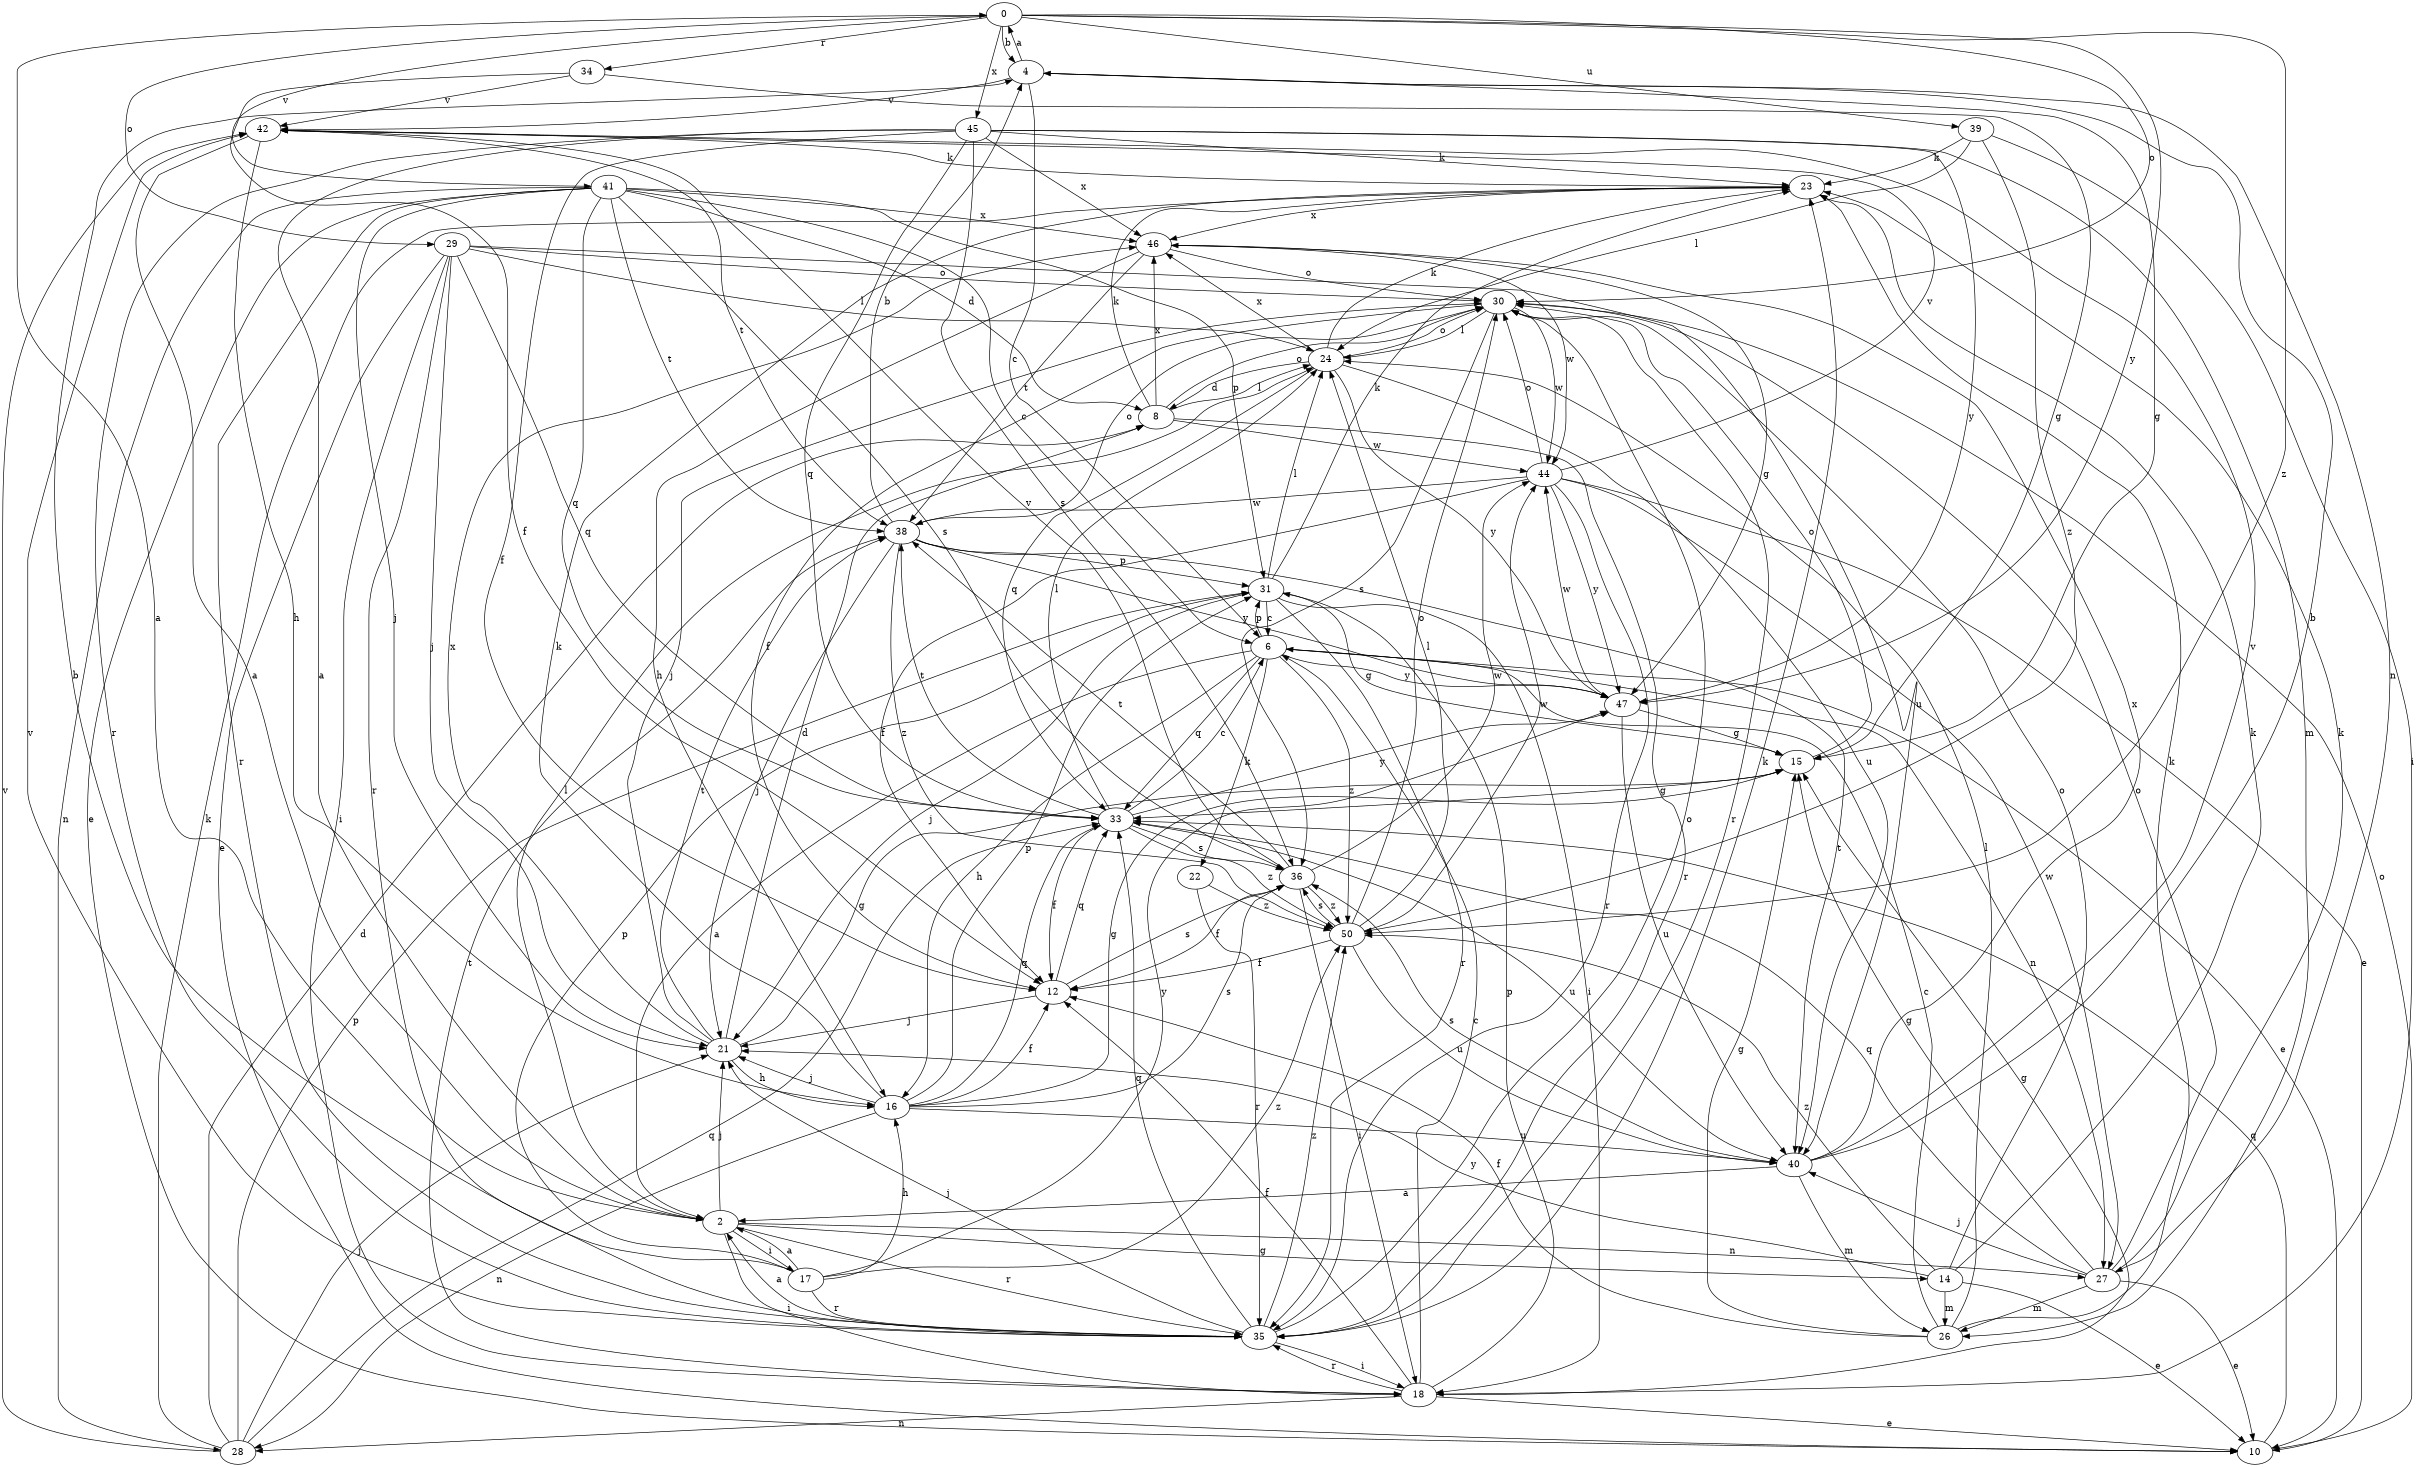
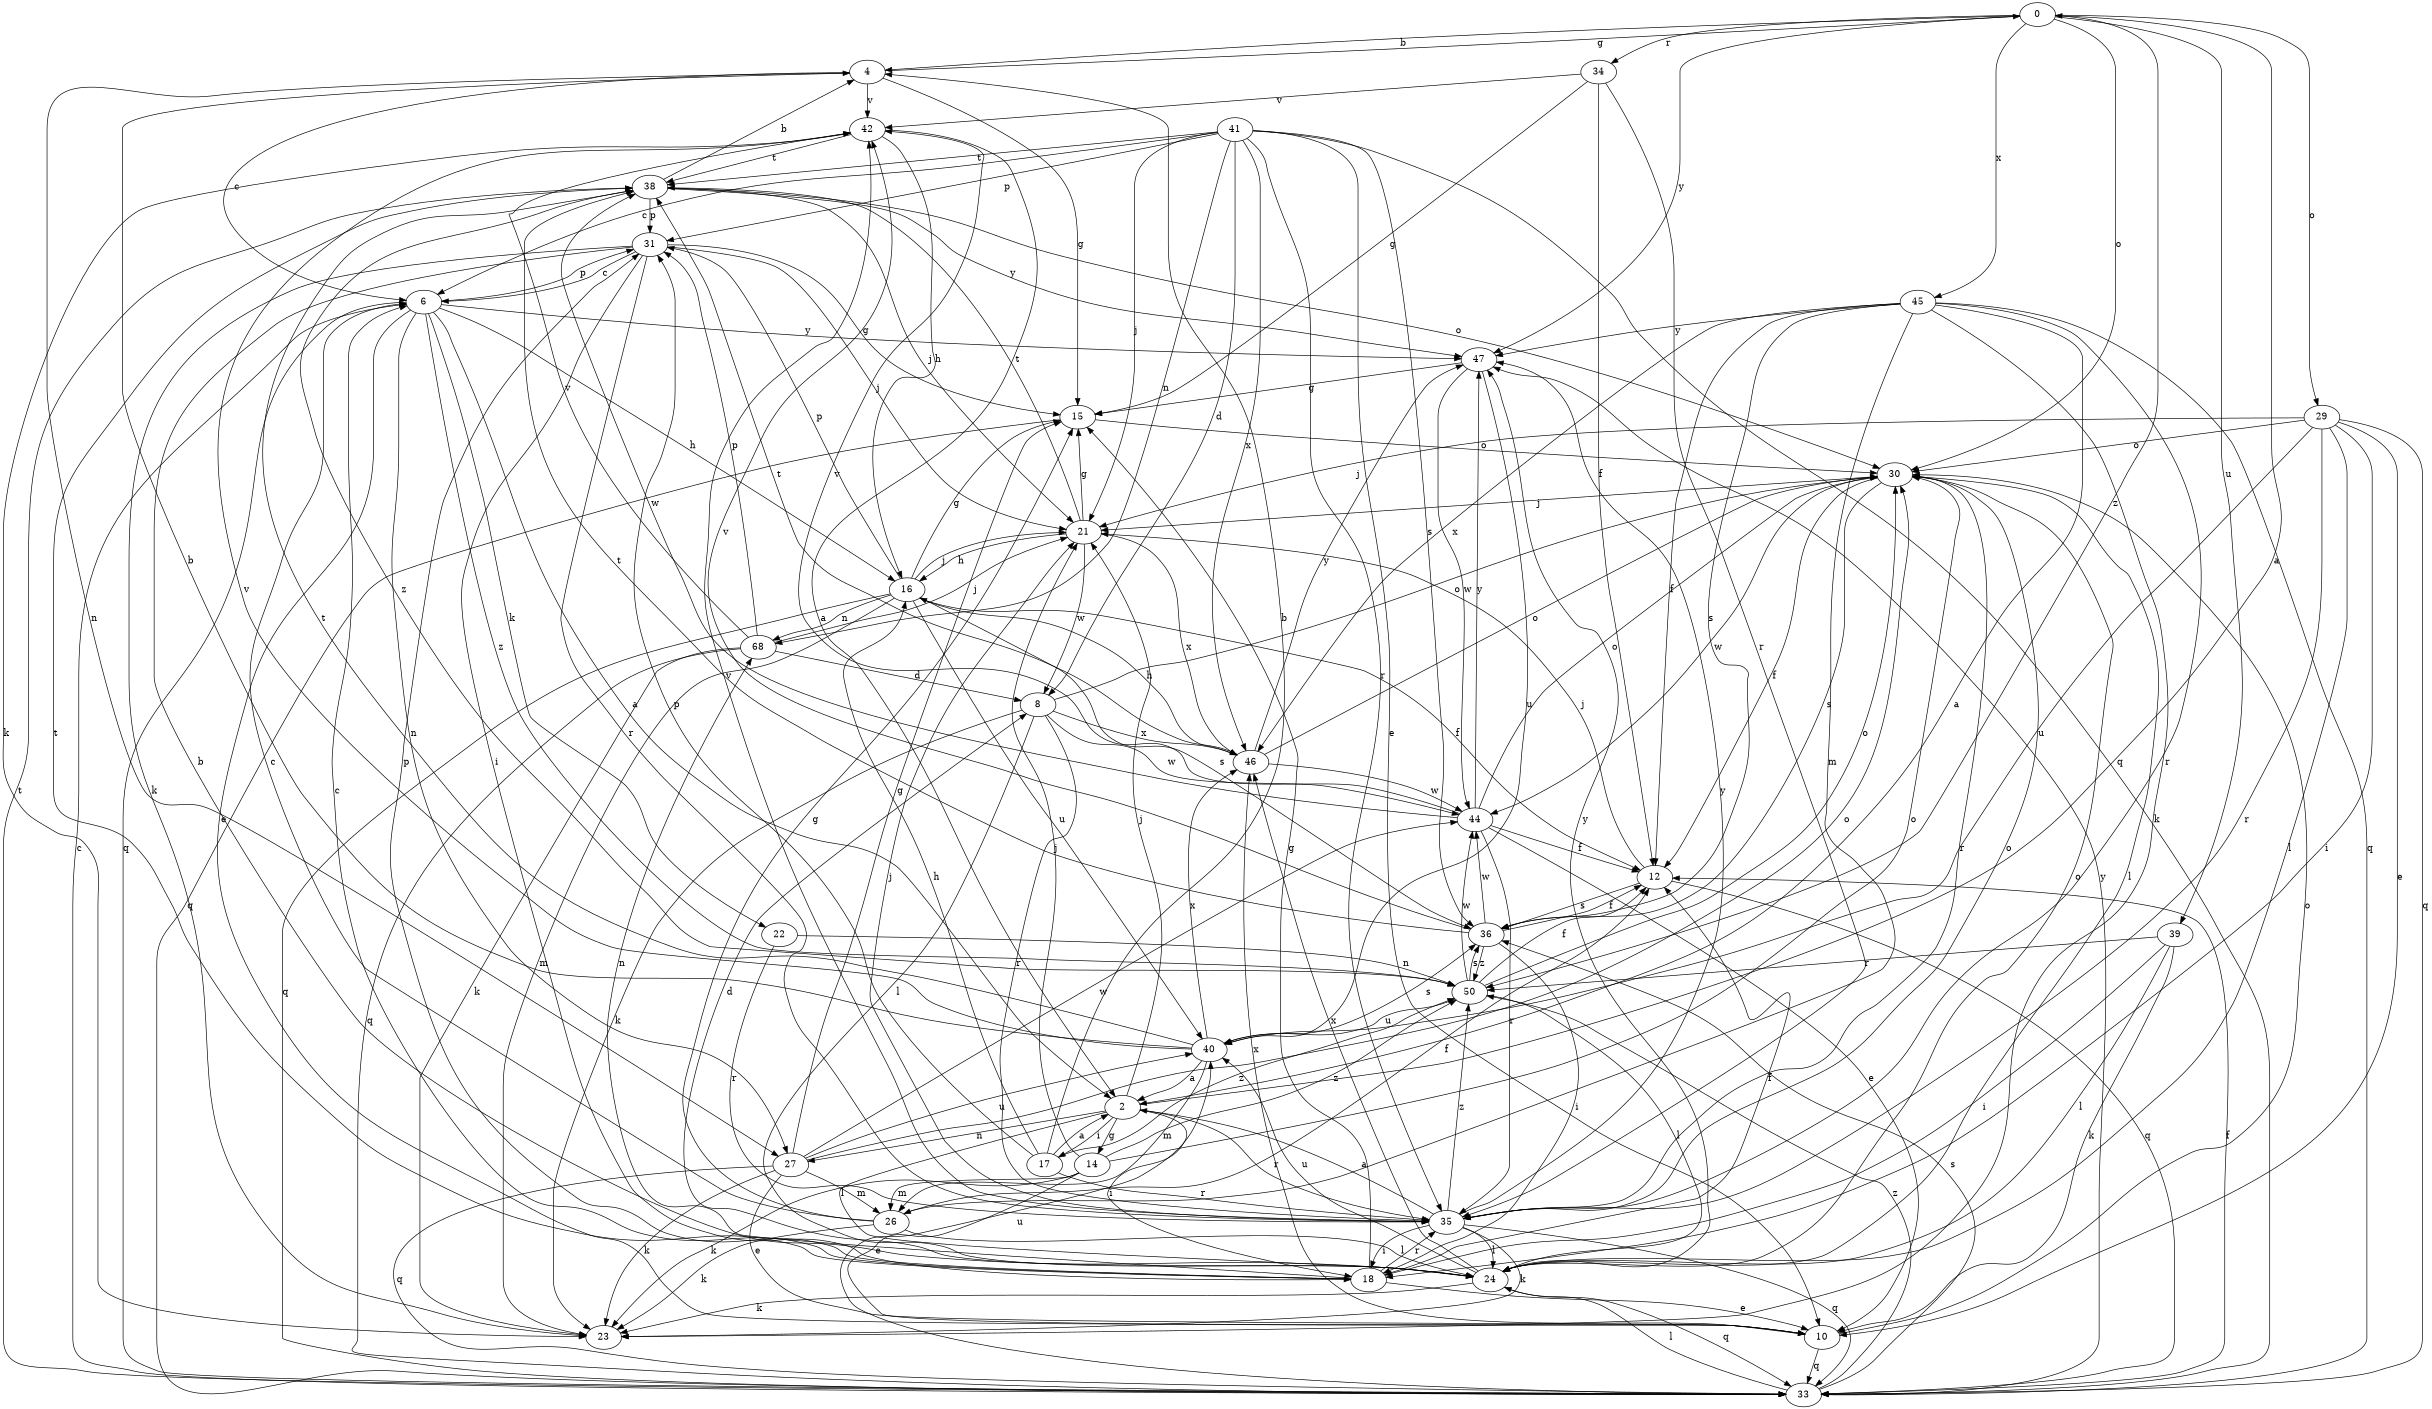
(1019, 43) -> (1601, 43)
(416, 69) -> none
(1900, 168) -> (2068, 1200)
(1358, 206) -> (1336, 1286)
(795, 451) -> (1493, 503)
(1295, 475) -> (201, 762)
(1766, 475) -> (1327, 561)
(2070, 532) -> (1867, 964)
(1587, 644) -> (419, 755)
(559, 647) -> (544, 964)
(805, 734) -> (1081, 618)
none -> (1792, 749)
(1984, 769) -> (1103, 980)
(1663, 791) -> (191, 906)
(1267, 906) -> (1406, 964)
(1149, 932) -> (1721, 806)
(1474, 1165) -> (1056, 849)
(1959, 1222) -> (1002, 1107)
none -> (1489, 1245)
(238, 1452) -> (758, 647)
